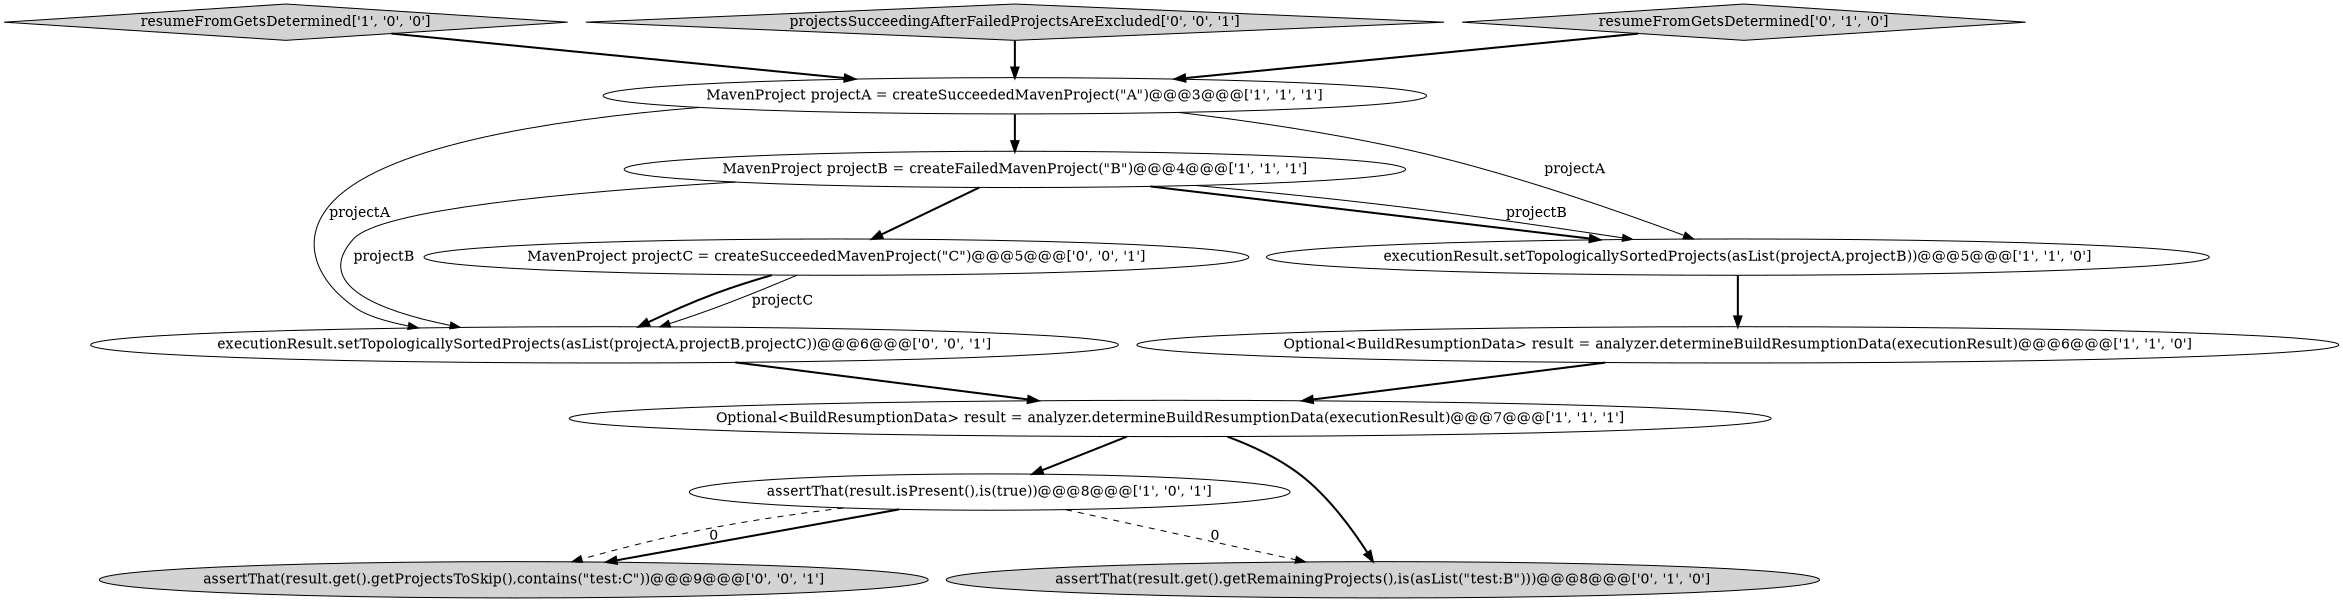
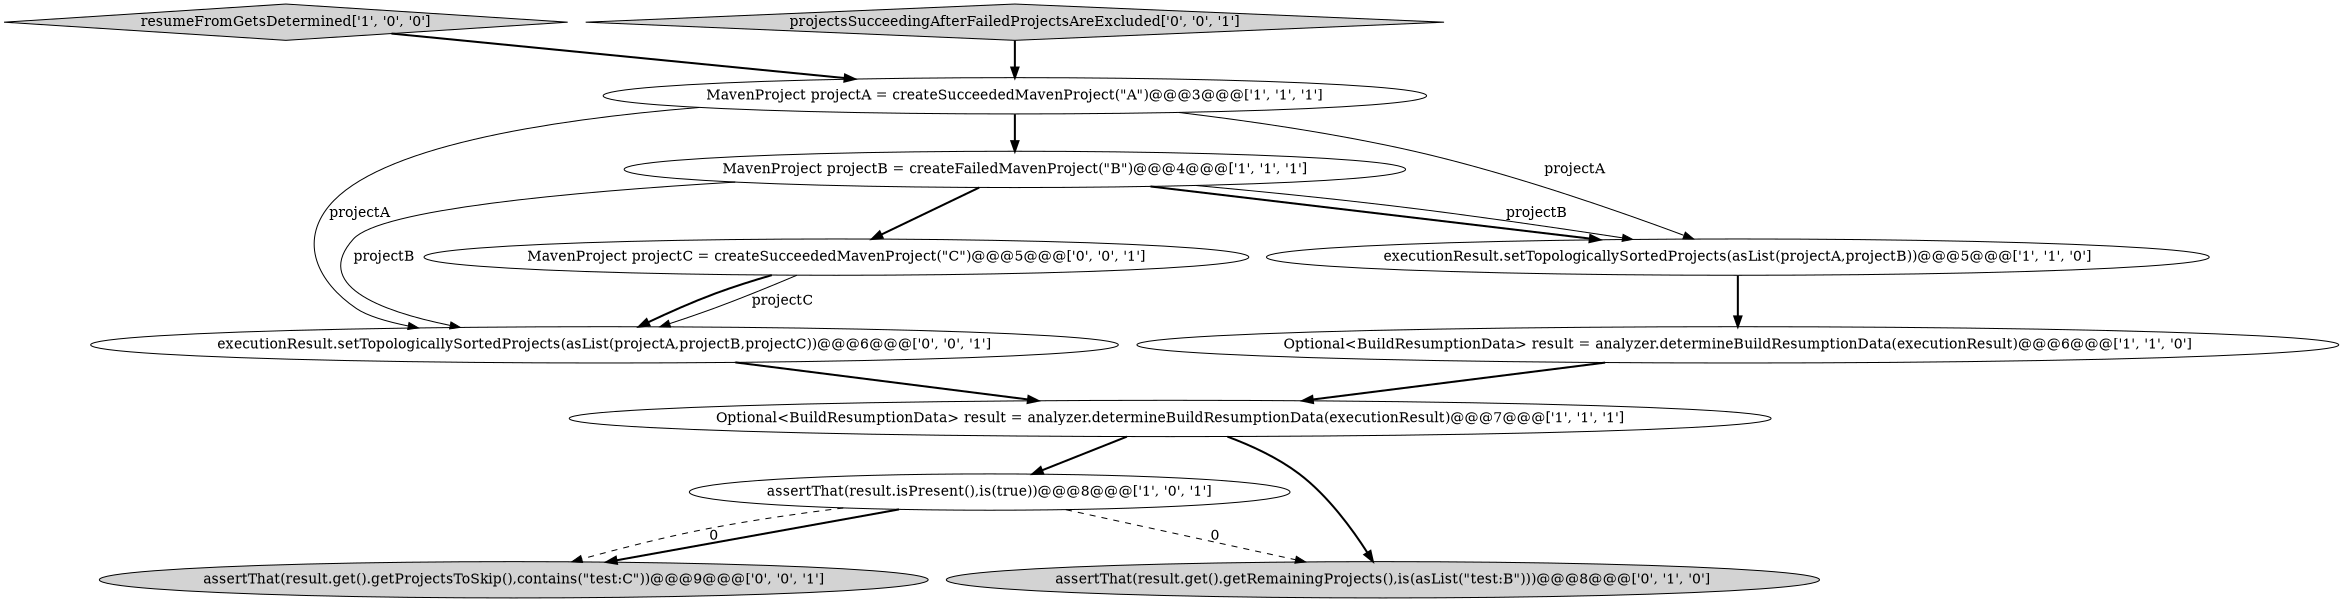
(1744, 22) -> none
